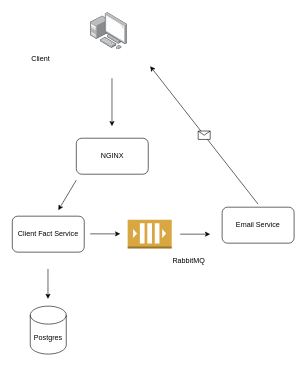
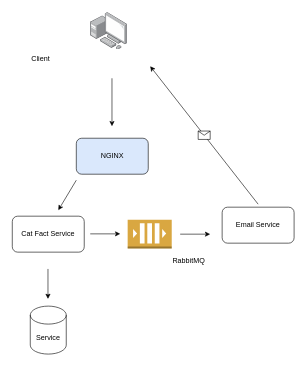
(112, 156) -> (112, 156)
(48, 234) -> (48, 234)
(48, 338) -> (48, 338)
